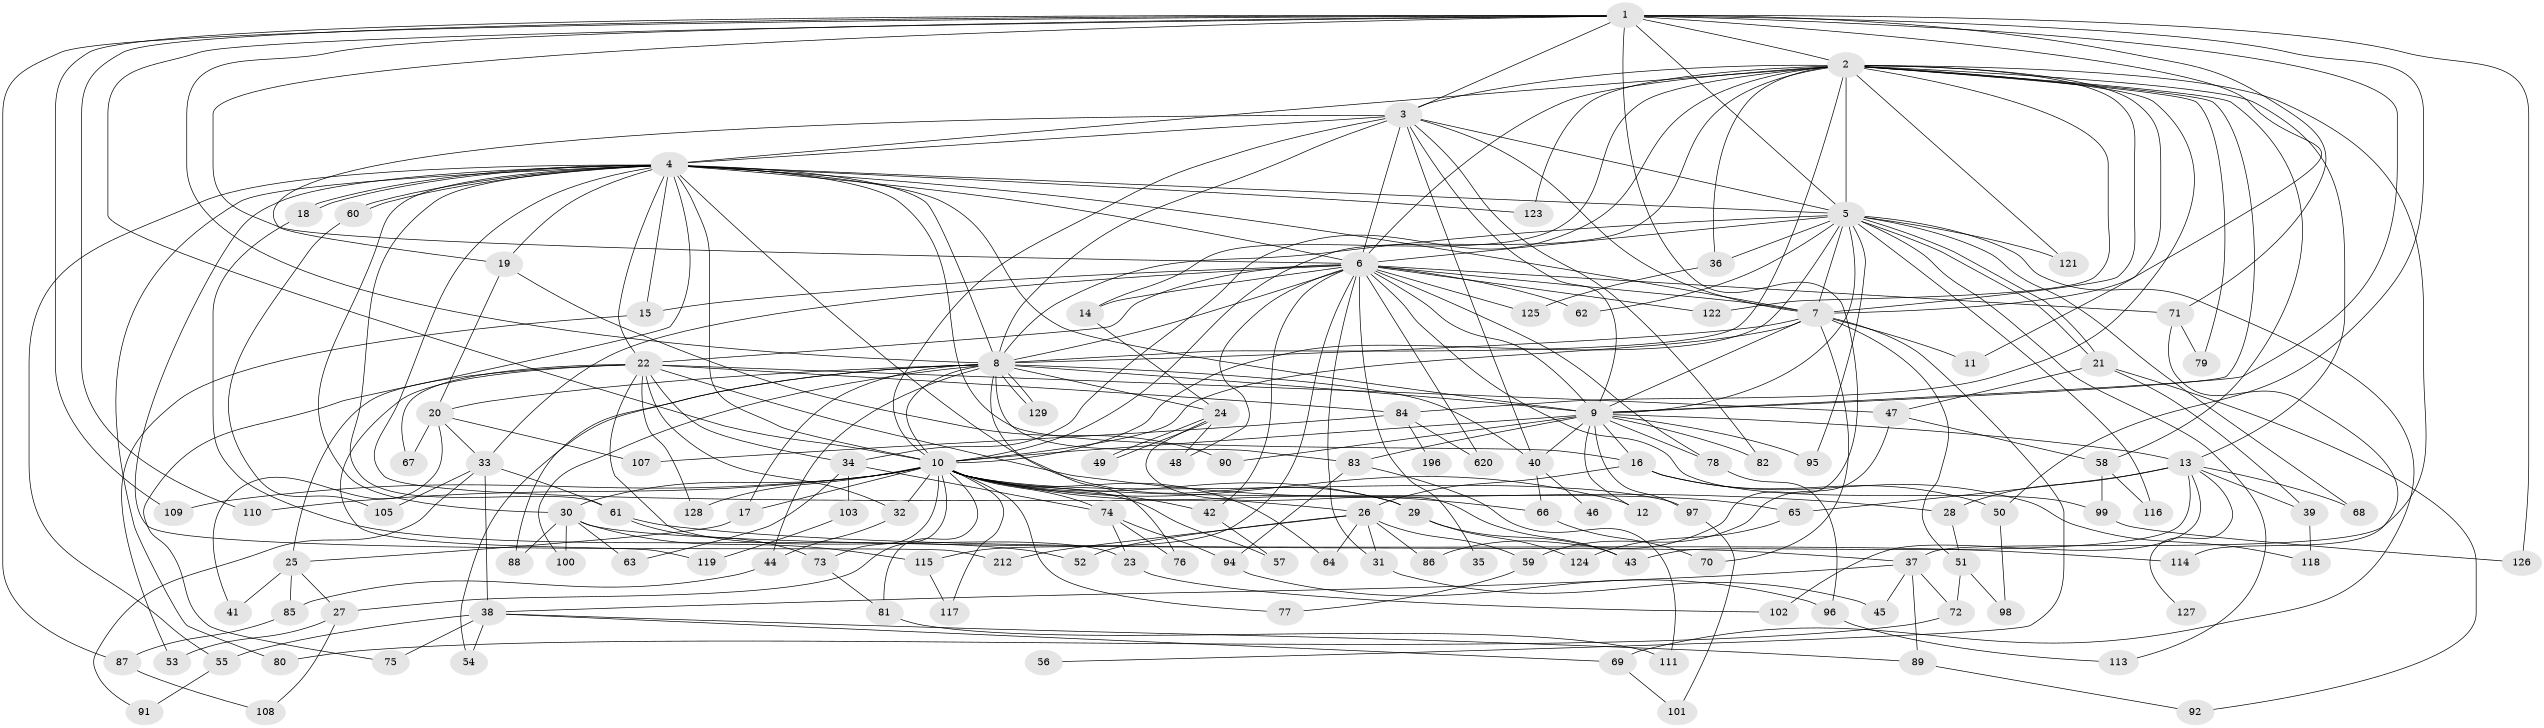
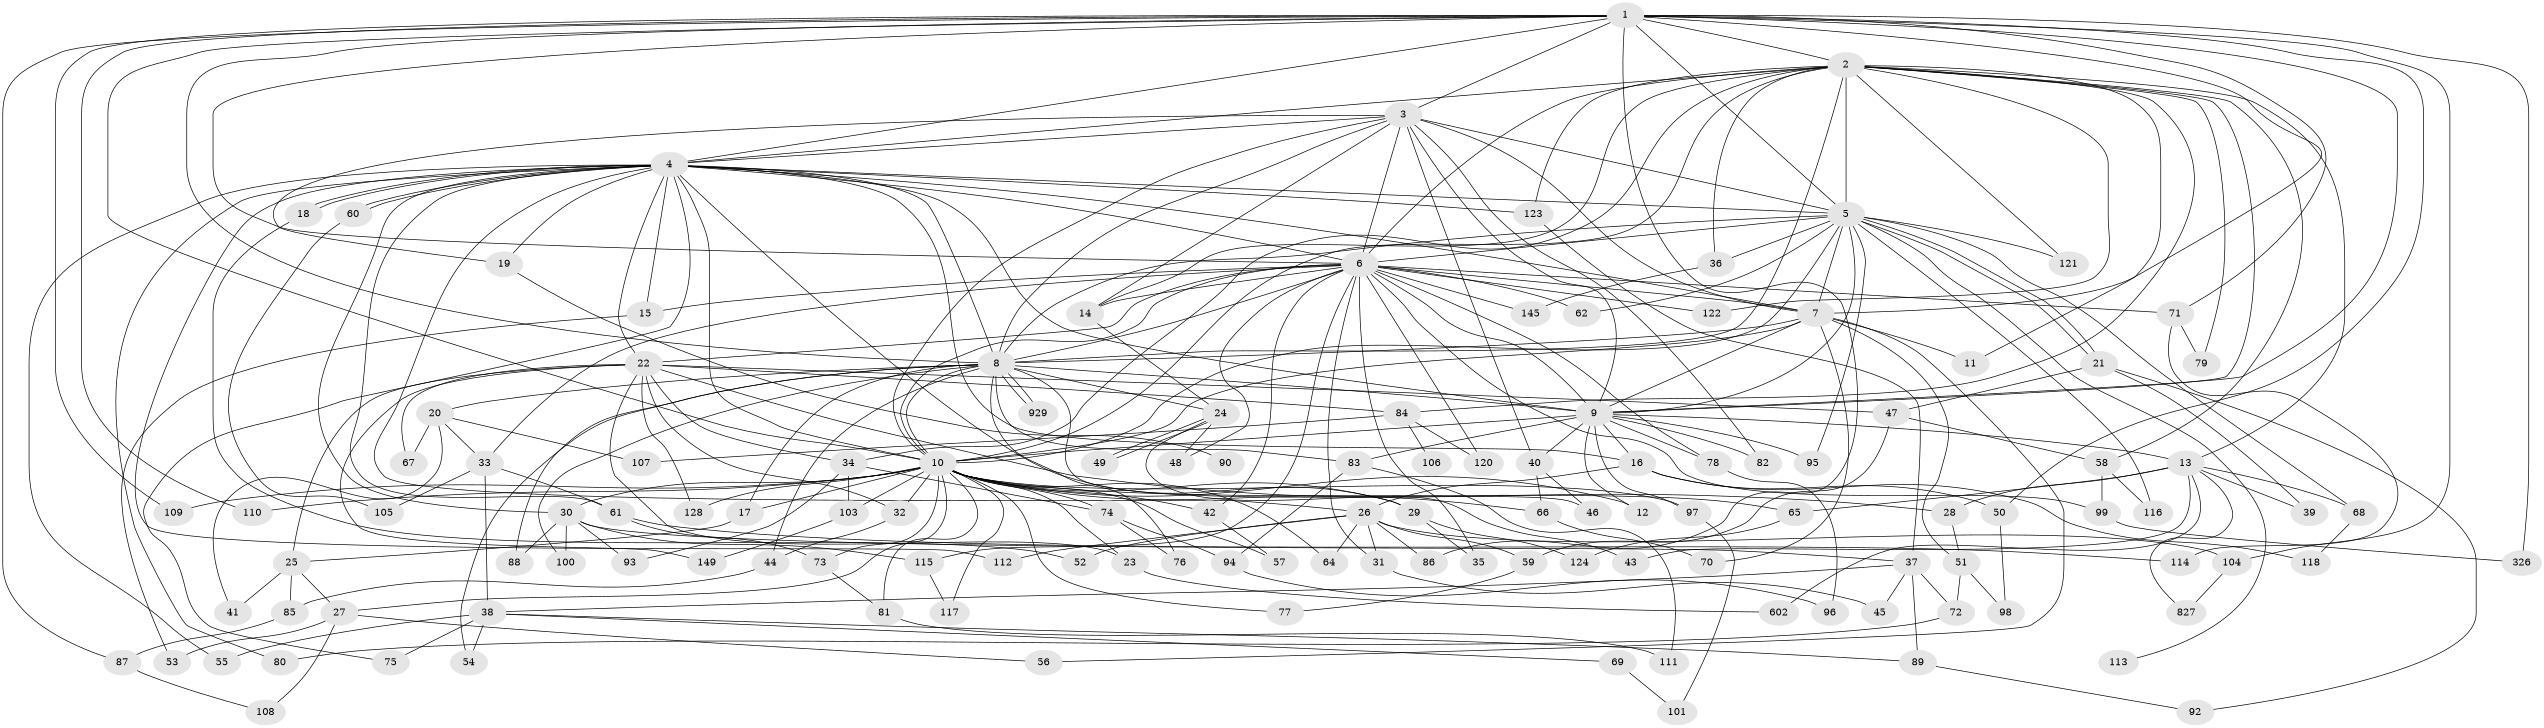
(1632, 72) -> (1244, 214)
none -> (1147, 90)
(2134, 204) -> none
(2423, 310) -> (1792, 354)
(1531, 314) -> (1531, 314)
(470, 339) -> none
none -> (1077, 341)
(1251, 377) -> (1256, 497)
(1038, 414) -> (1038, 414)
(1410, 439) -> none
(1432, 463) -> (1432, 463)
(1484, 463) -> (1484, 463)
none -> (894, 488)
(2310, 536) -> (2335, 538)
(1523, 537) -> (1447, 538)
(1119, 538) -> (1044, 496)
(630, 563) -> (630, 563)
(707, 563) -> (707, 563)
(1003, 563) -> (1003, 563)
none -> (2232, 563)
(2522, 563) -> (2522, 563)
(2369, 572) -> none
(1779, 613) -> (1779, 613)
(2186, 613) -> (2186, 613)
none -> (625, 637)
(1970, 649) -> none
(145, 712) -> none
